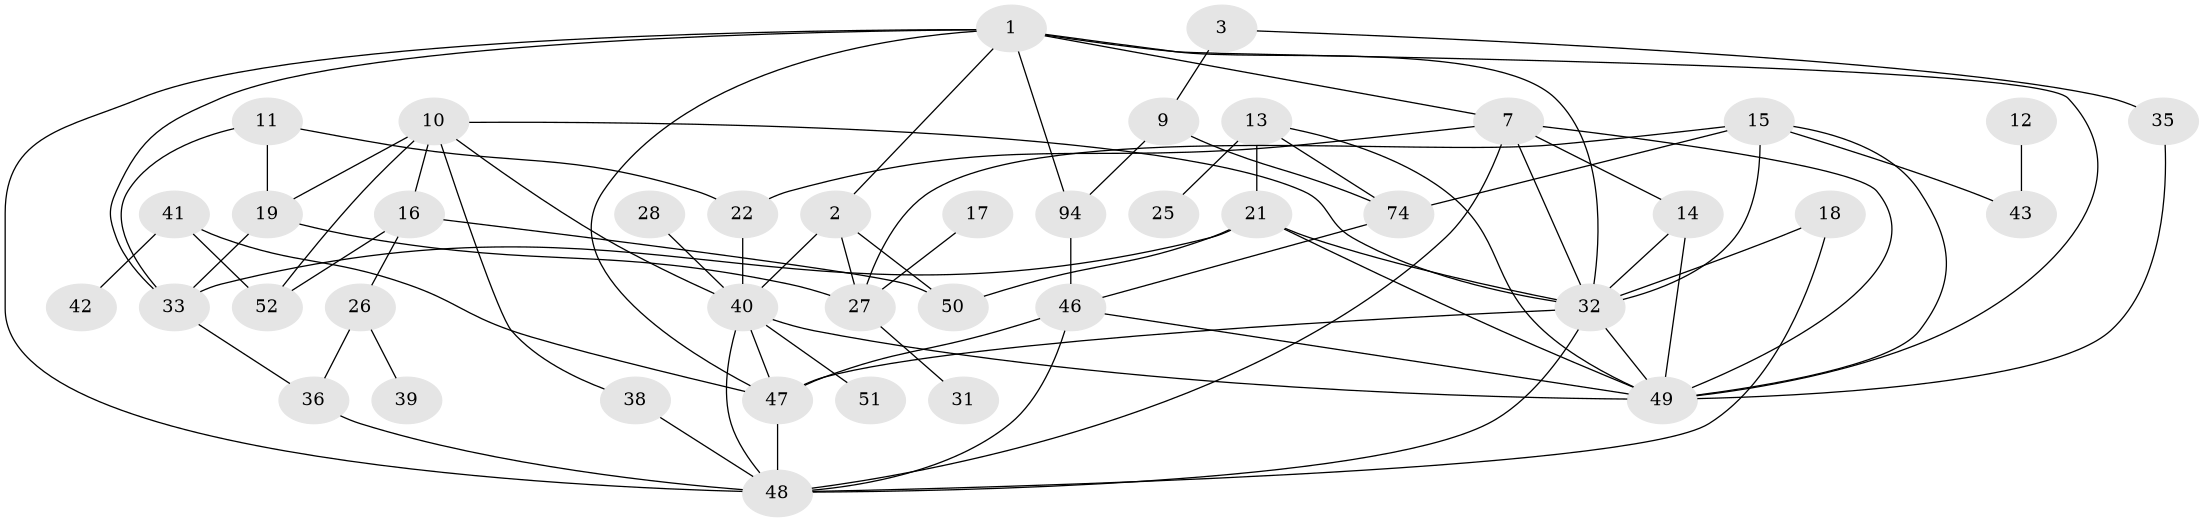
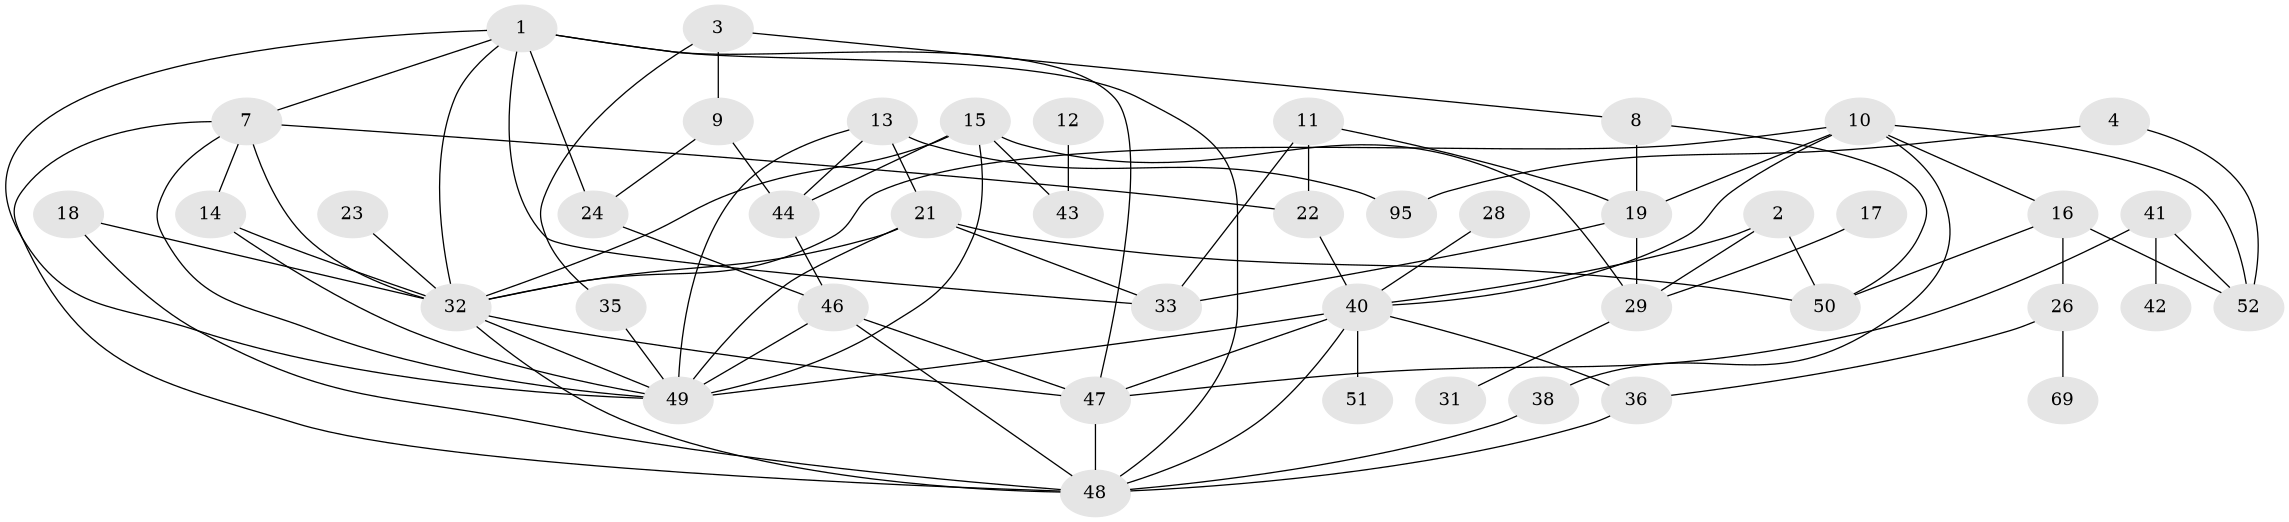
(924, 121) -> none
none -> (1637, 121)
none -> (2115, 121)
none -> (353, 214)
(1071, 214) -> (593, 214)
(1164, 214) -> (1402, 214)
(1399, 214) -> (784, 214)
(860, 307) -> (1637, 307)
(244, 354) -> (1501, 347)
(407, 400) -> (2063, 400)
